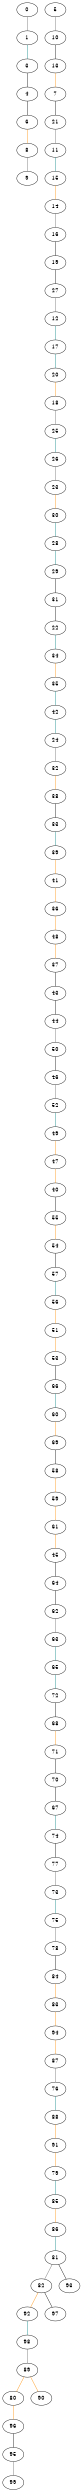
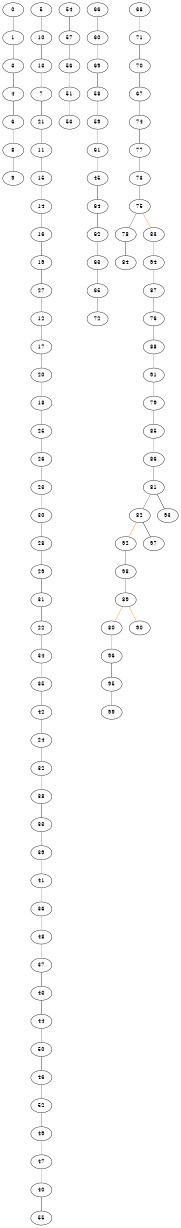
(55, 1232) -> none
(55, 1373) -> none
(55, 1710) -> none
(55, 1991) -> (147, 221)
